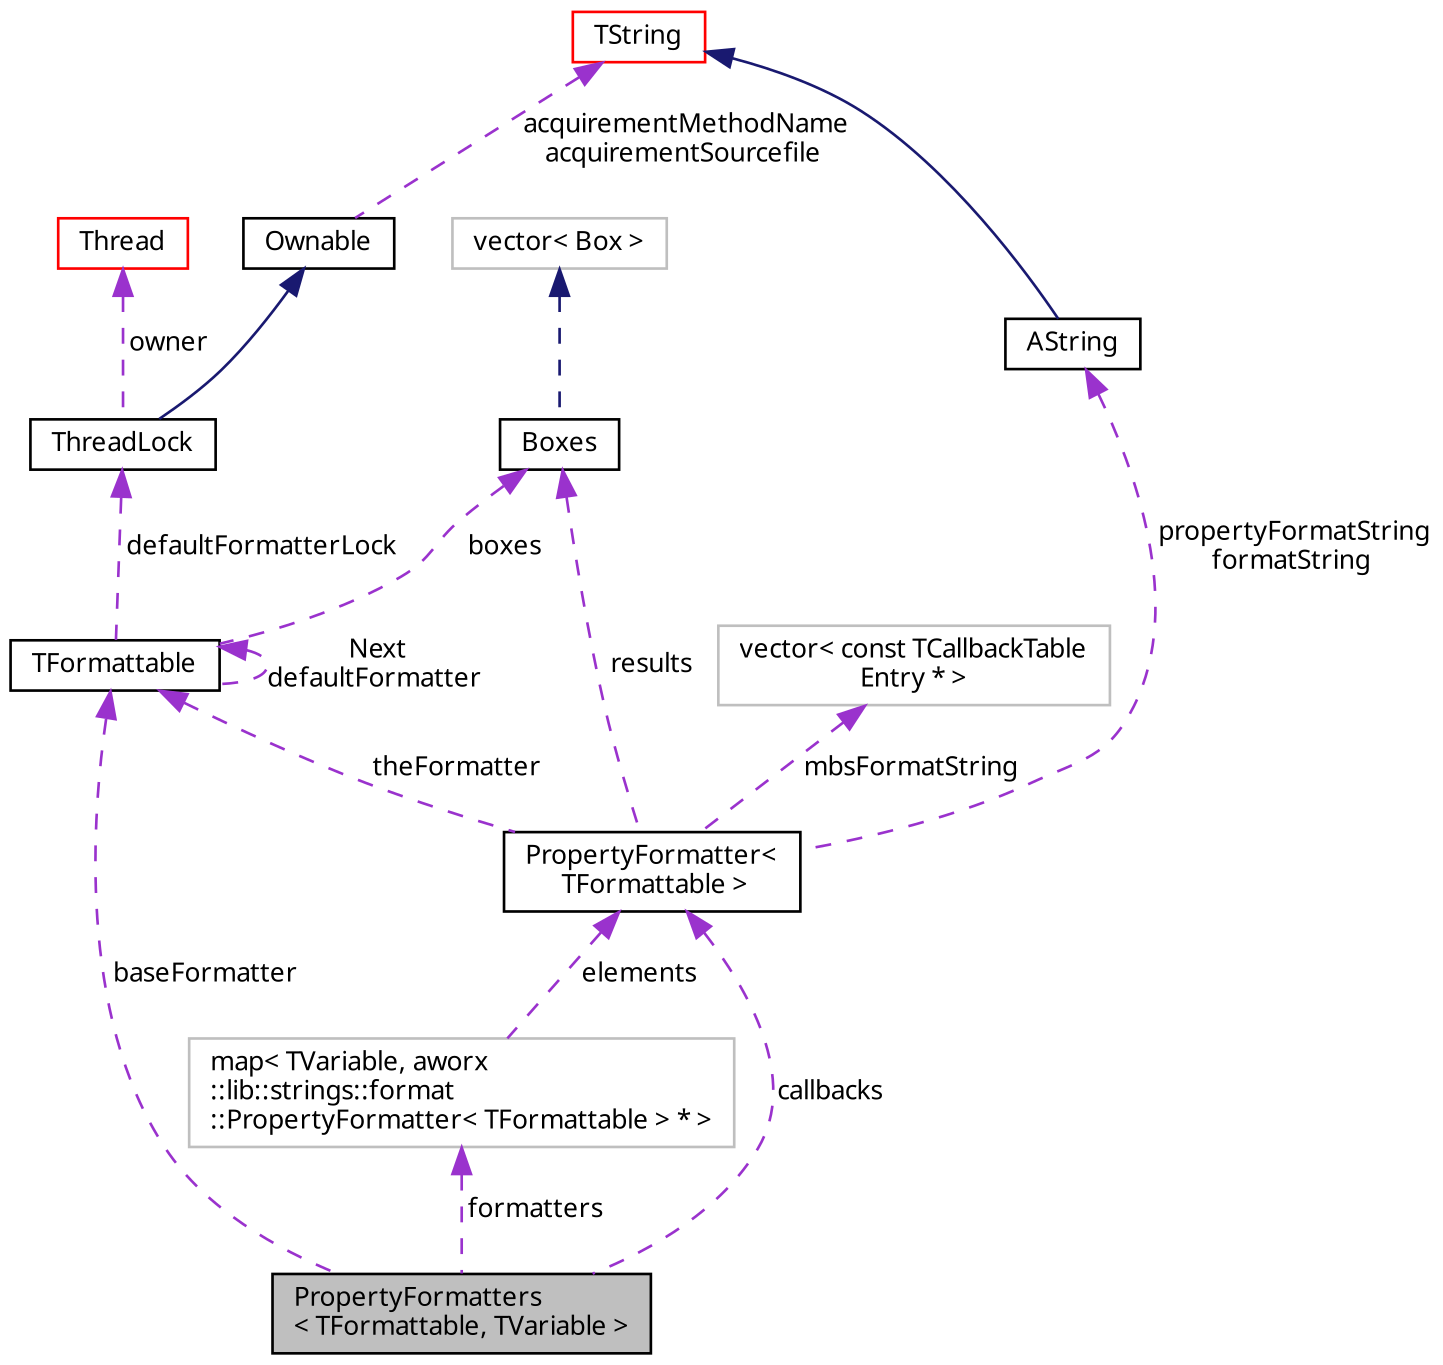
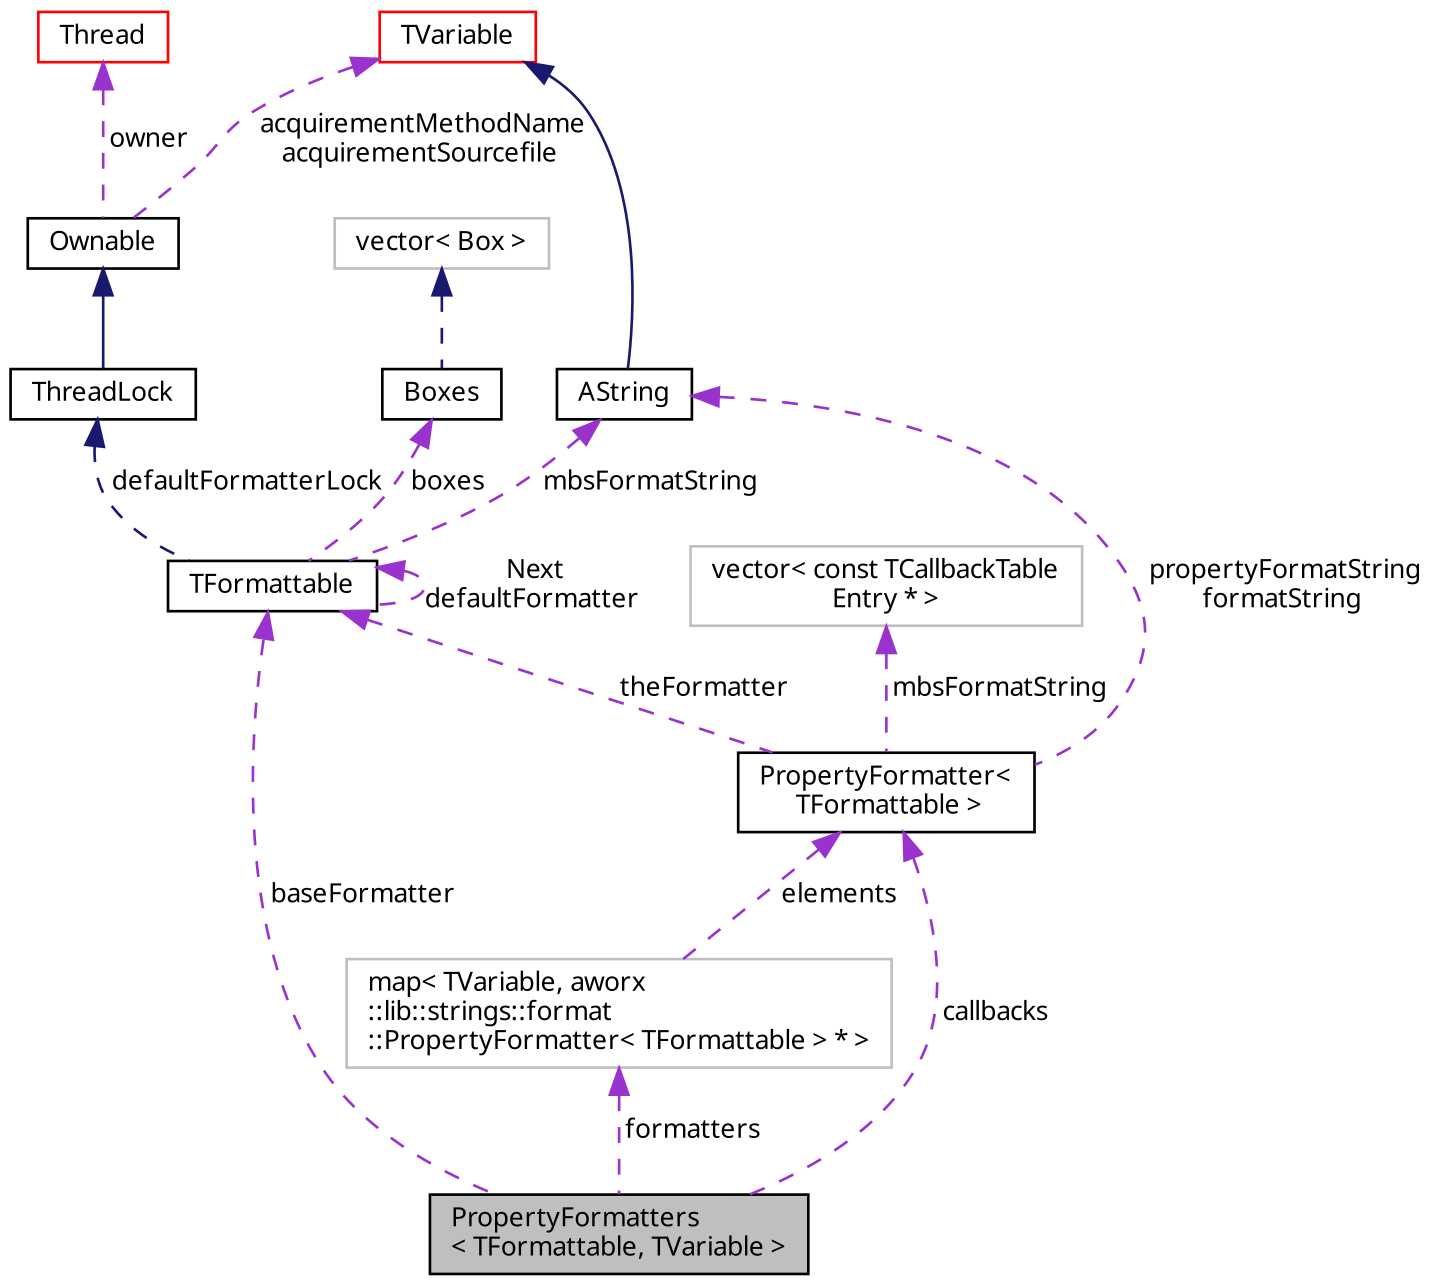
(639, 37) -> (458, 37)
(123, 357) -> (103, 154)
none -> (471, 511)
(119, 569) -> (122, 518)
(596, 666) -> none
